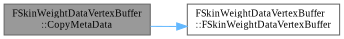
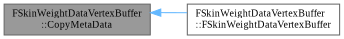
(163, 26) -> (174, 13)
